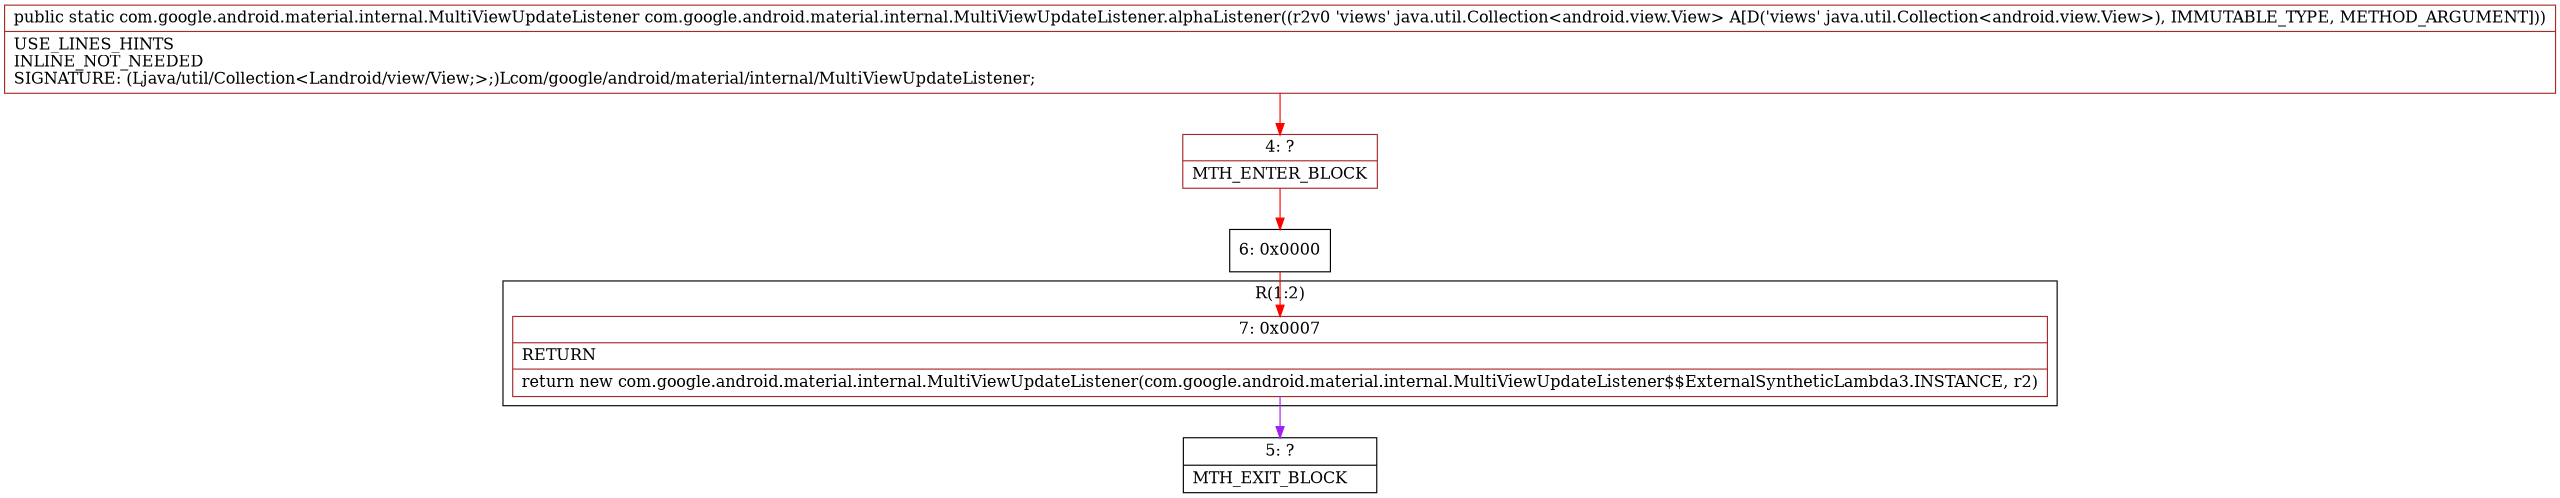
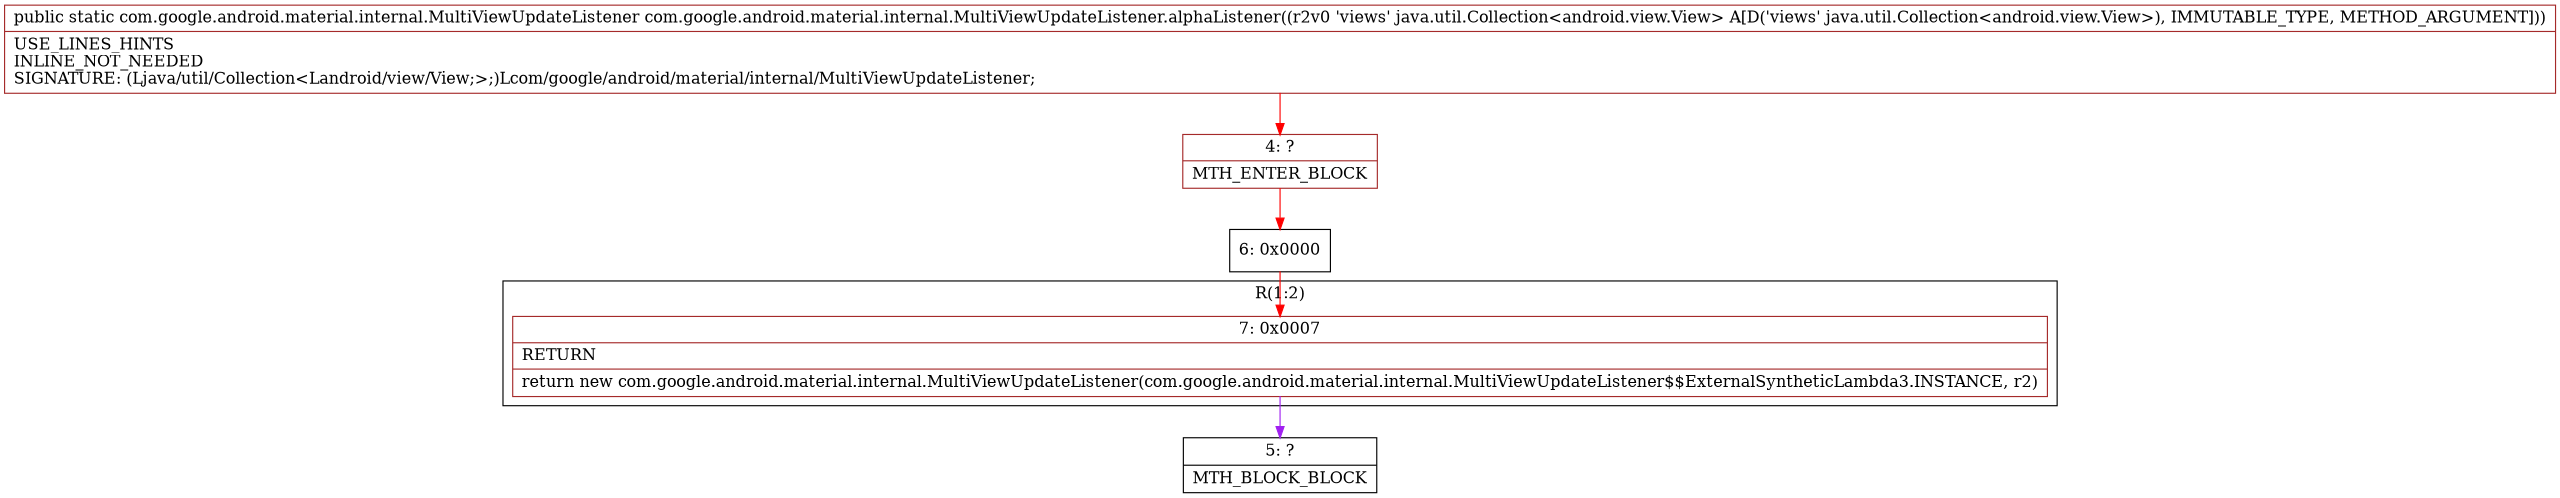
(1270, 478) -> (1280, 478)
